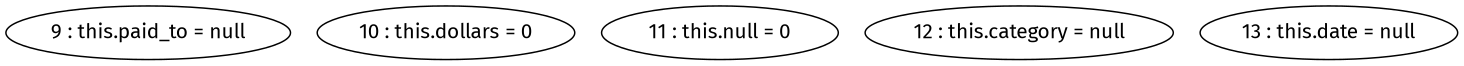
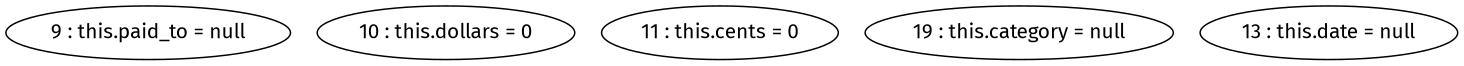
(720, 33) -> (720, 33)
(1019, 33) -> (1019, 33)
